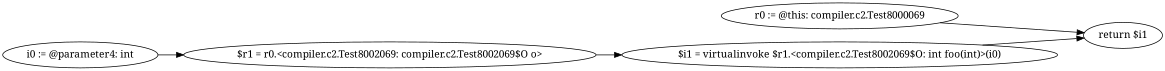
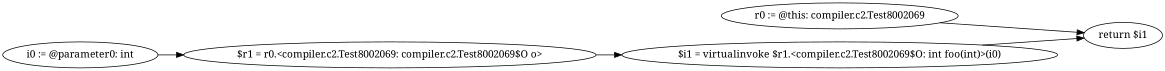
(840, 16) -> (840, 16)
(80, 55) -> (80, 55)
